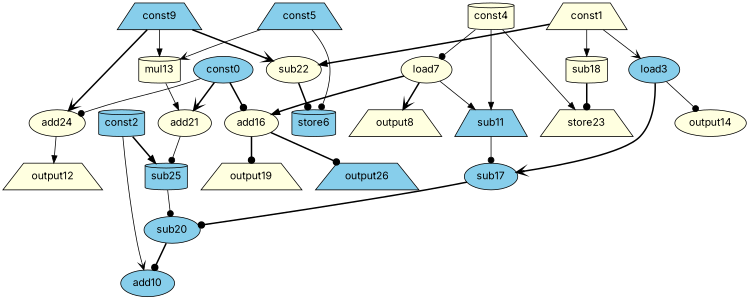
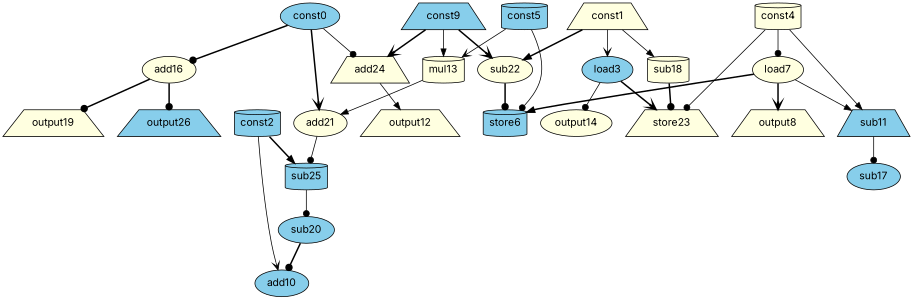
(300, 16) -> (524, 16)
(536, 67) -> (727, 68)
(341, 93) -> (644, 91)
(57, 123) -> (370, 70)
(611, 152) -> (640, 97)
(336, 205) -> none
